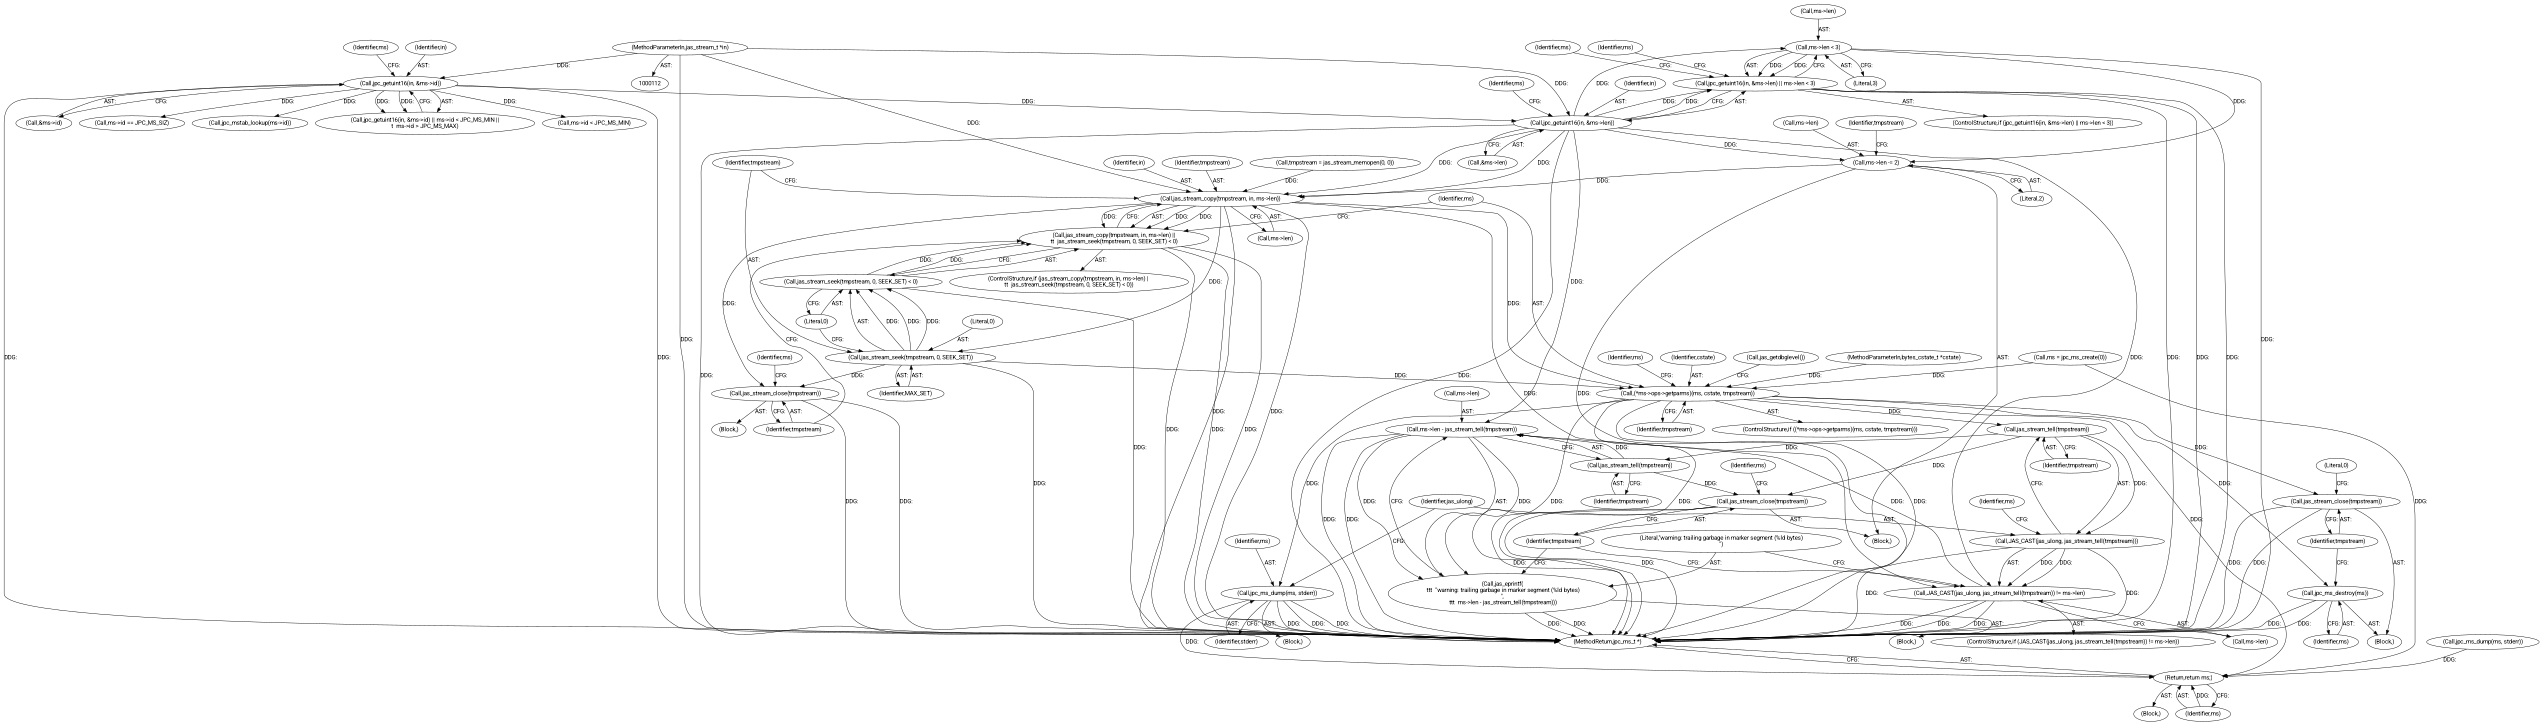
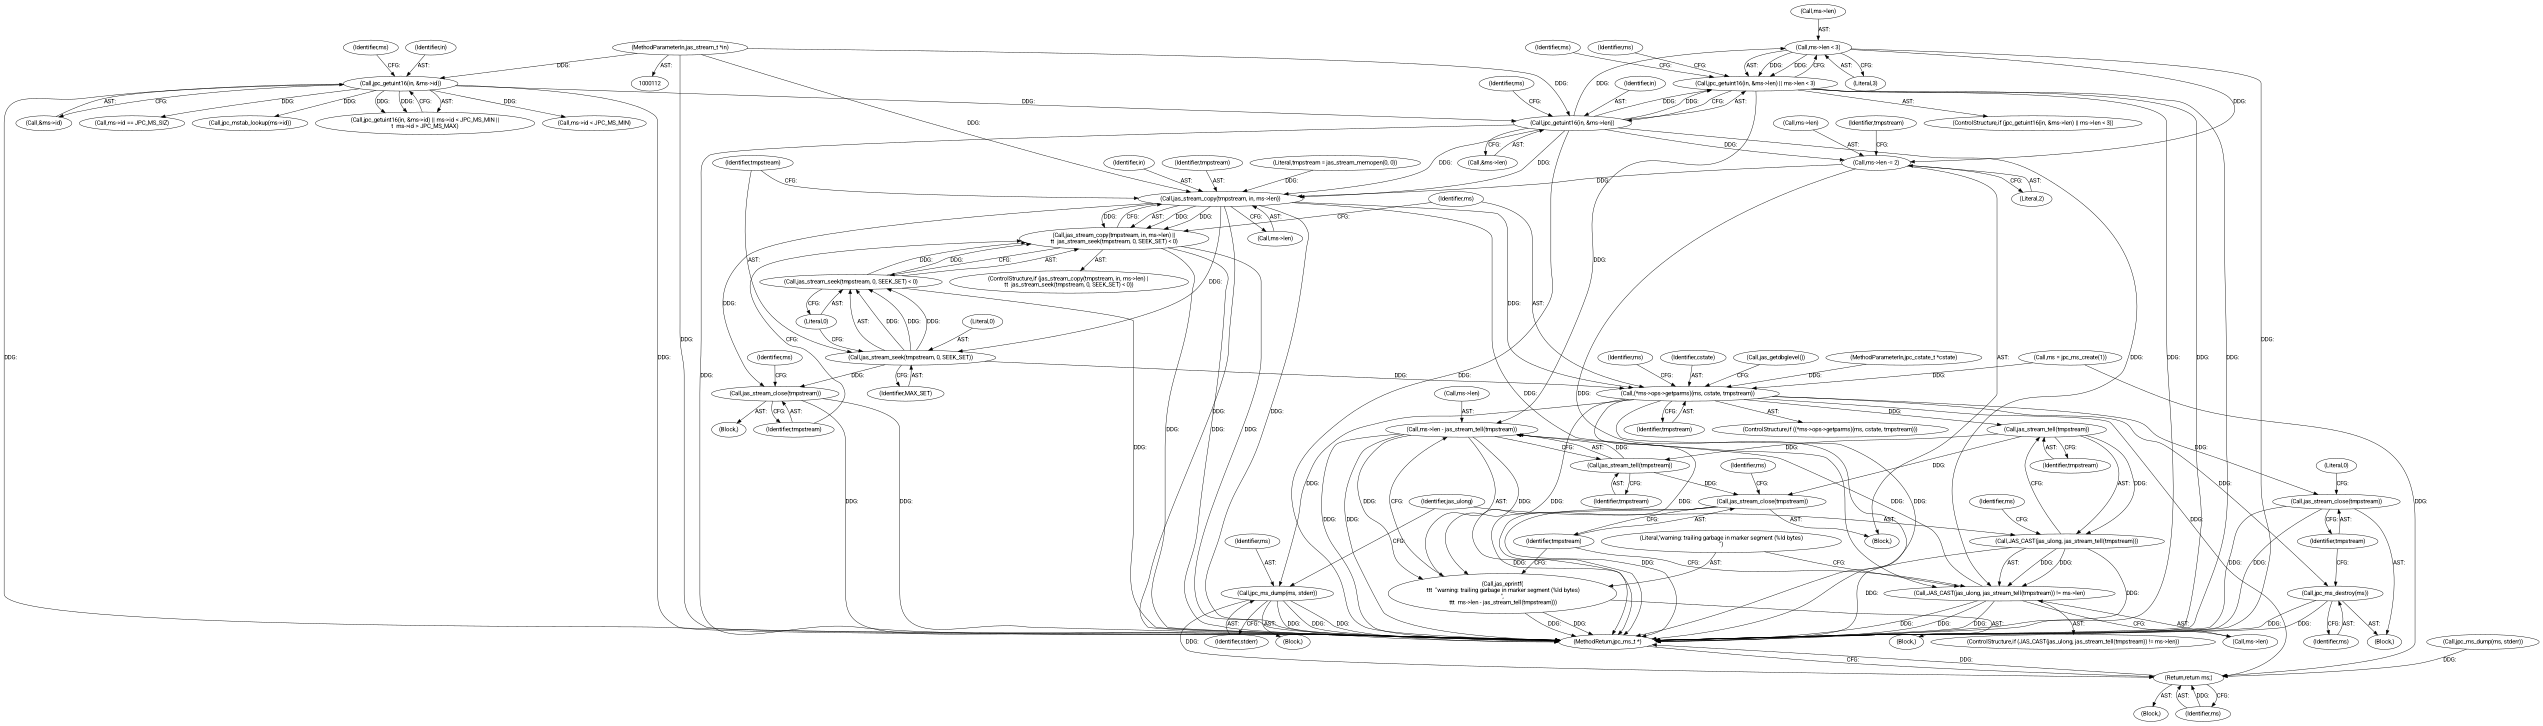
(1335, 163) -> (1335, 163)
(1567, 290) -> (1593, 214)
(1904, 358) -> (1904, 358)
(2070, 358) -> (2070, 358)
(904, 376) -> (904, 376)
(1125, 627) -> none
(1967, 660) -> (1967, 660)
